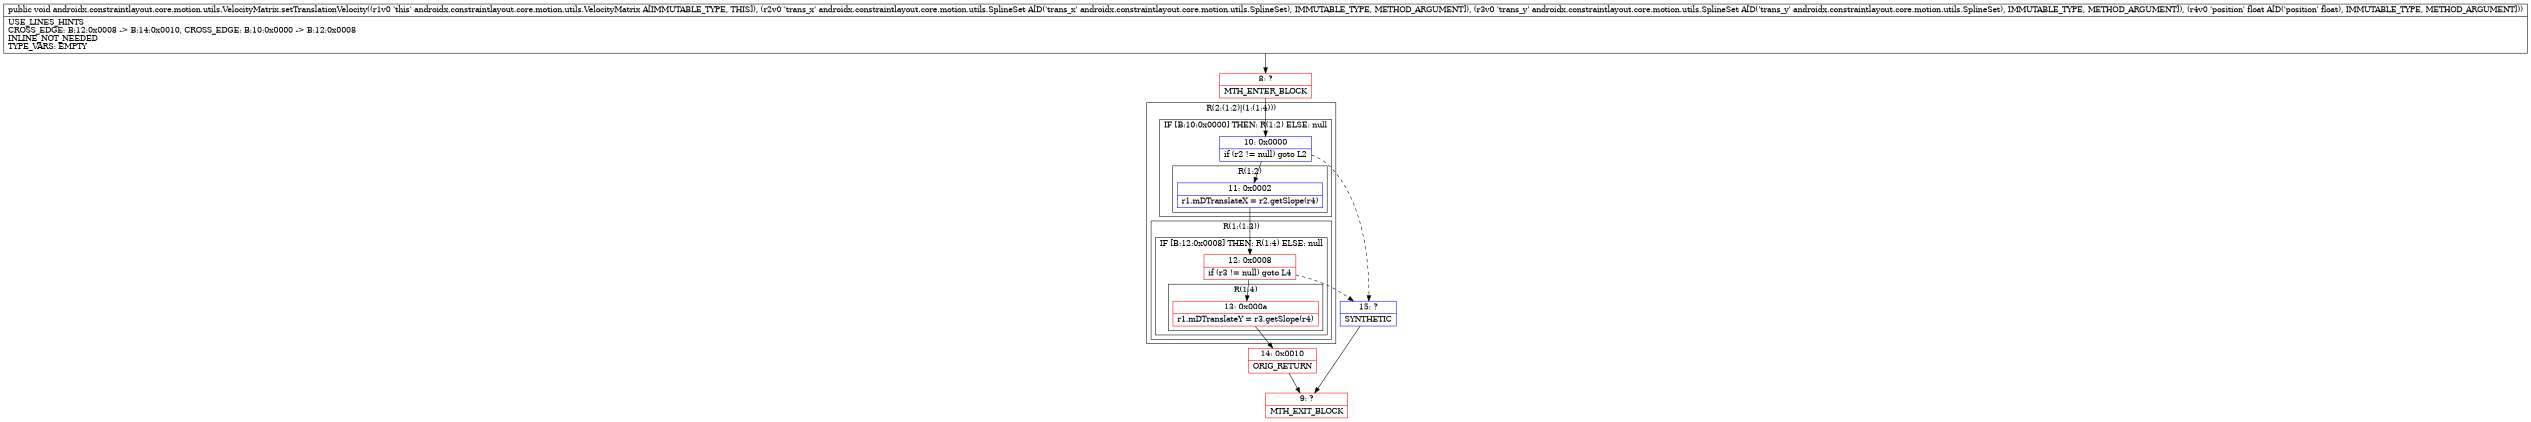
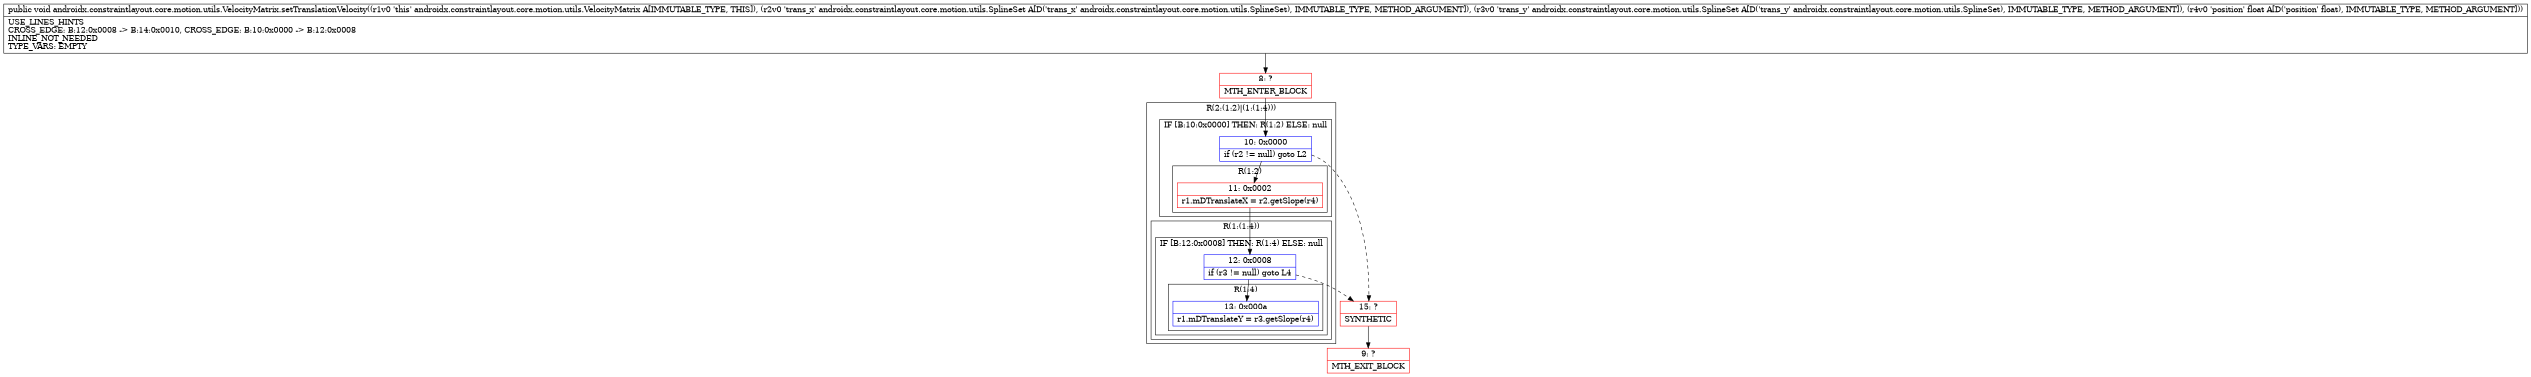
(1250, 195) -> (1250, 195)
(1241, 227) -> (1241, 227)
(1250, 267) -> (1250, 267)
(1246, 314) -> (1246, 314)
(1368, 314) -> (1368, 314)
(1282, 361) -> none
